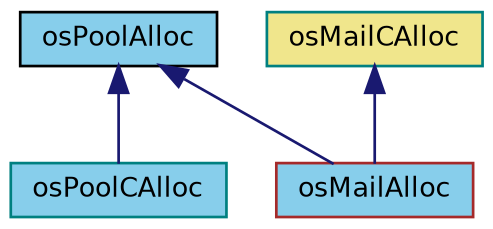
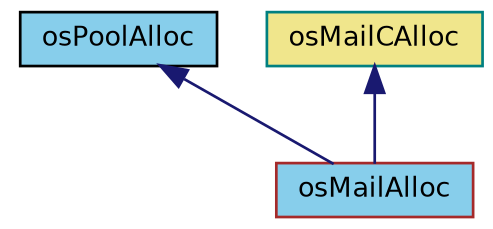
(119, 190) -> none
